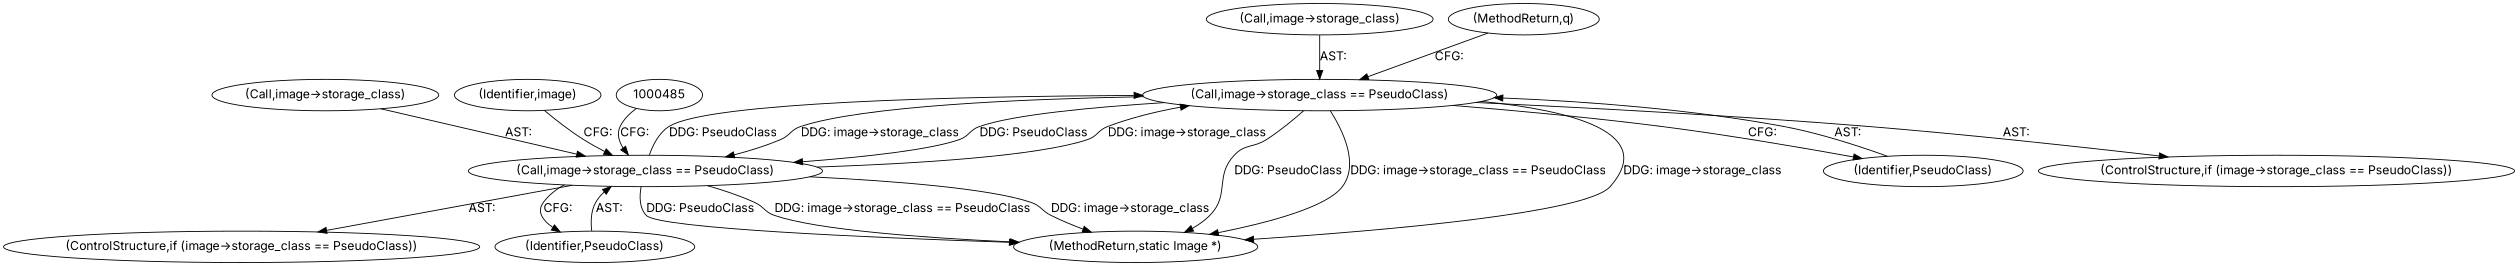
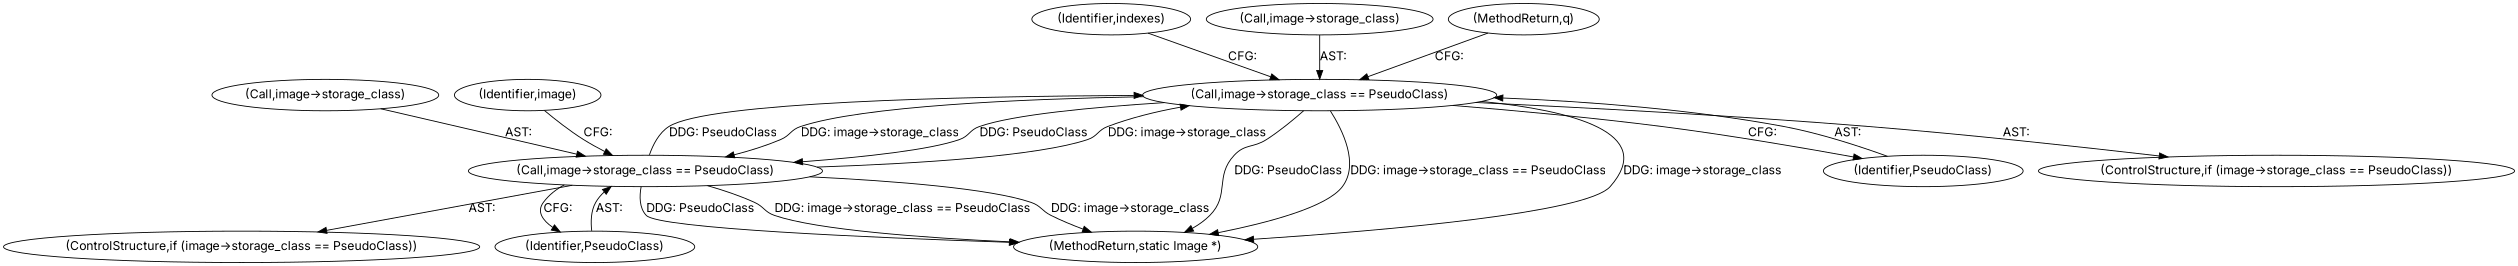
none -> (1111, 19)
(659, 95) -> none
